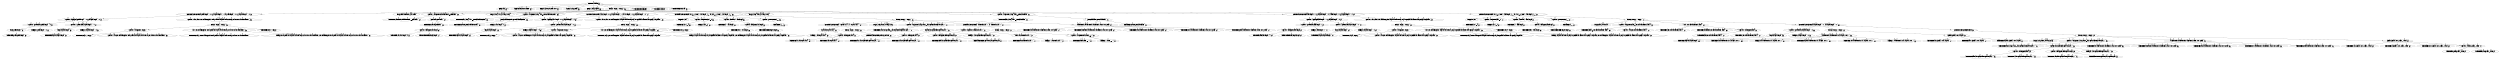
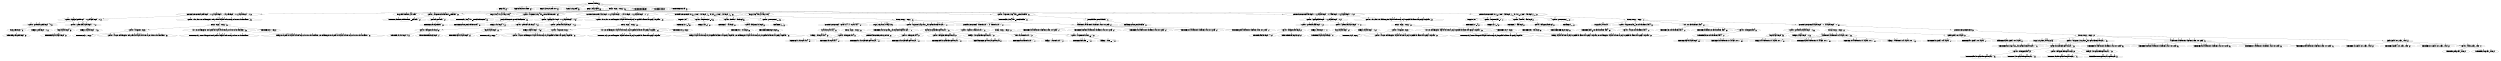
none -> (527, 25)
(1748, 36) -> none
